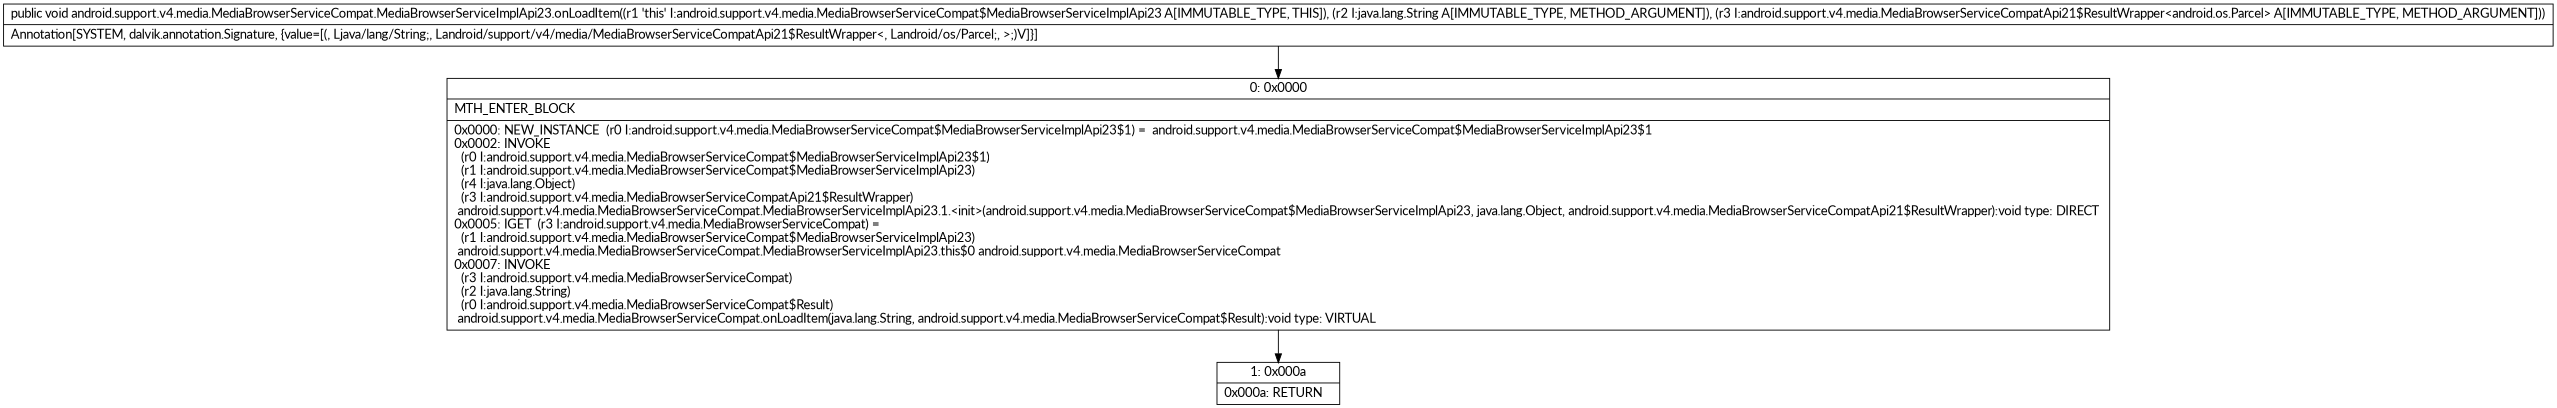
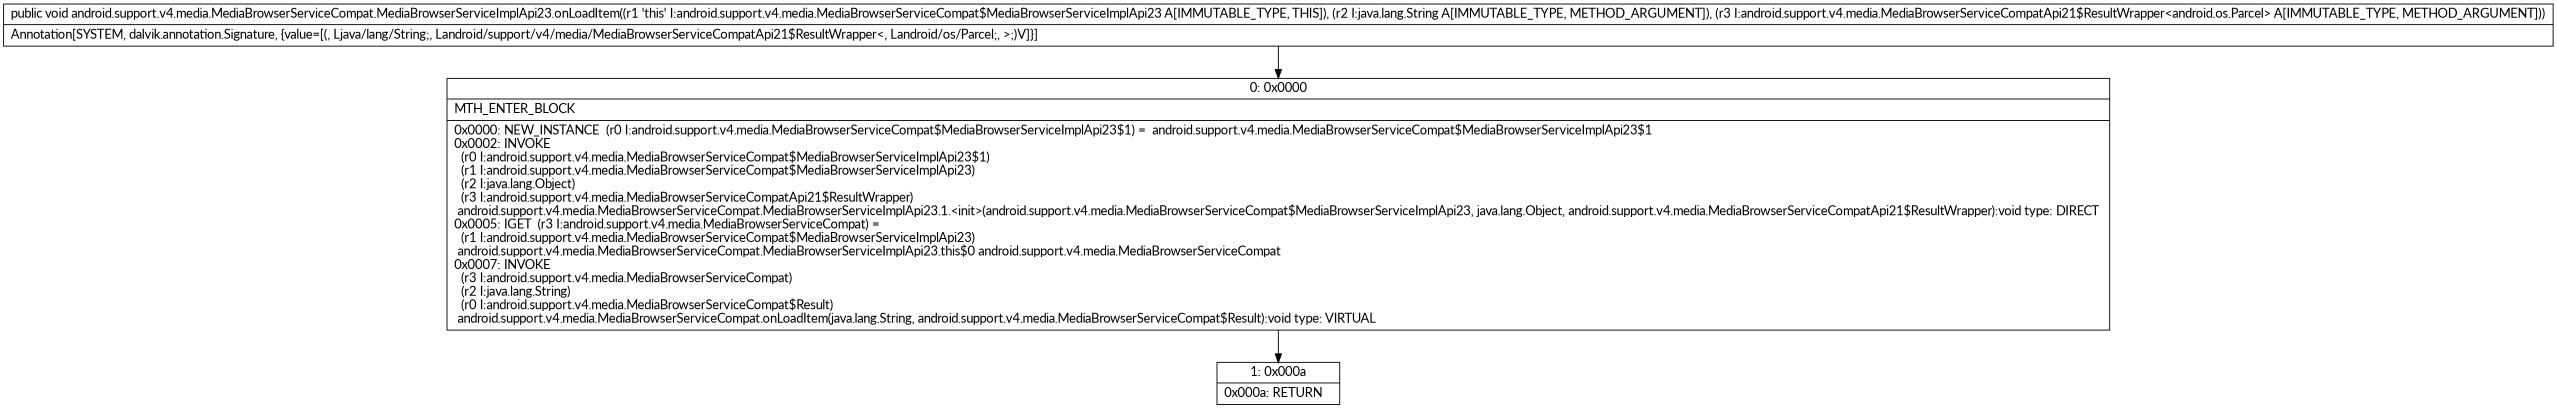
(515, 185) -> (515, 185)
